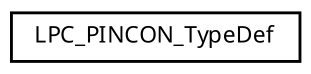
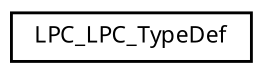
(156, 37) -> (131, 37)
